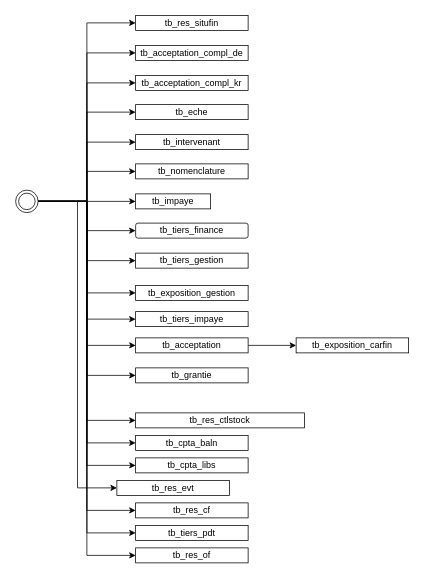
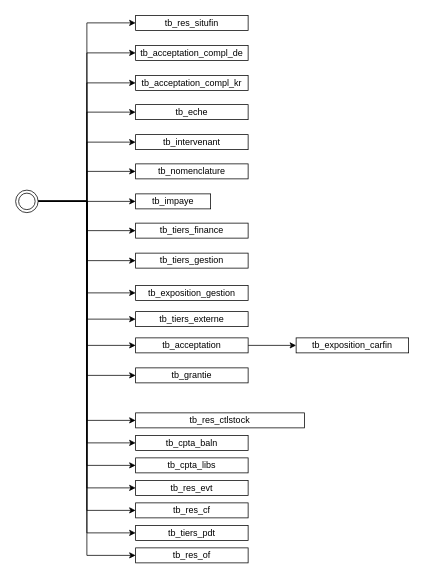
(192, 231) -> (192, 231)
(192, 319) -> (192, 319)
(173, 488) -> (192, 488)
